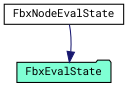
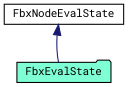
(71, 38) -> (57, 49)
